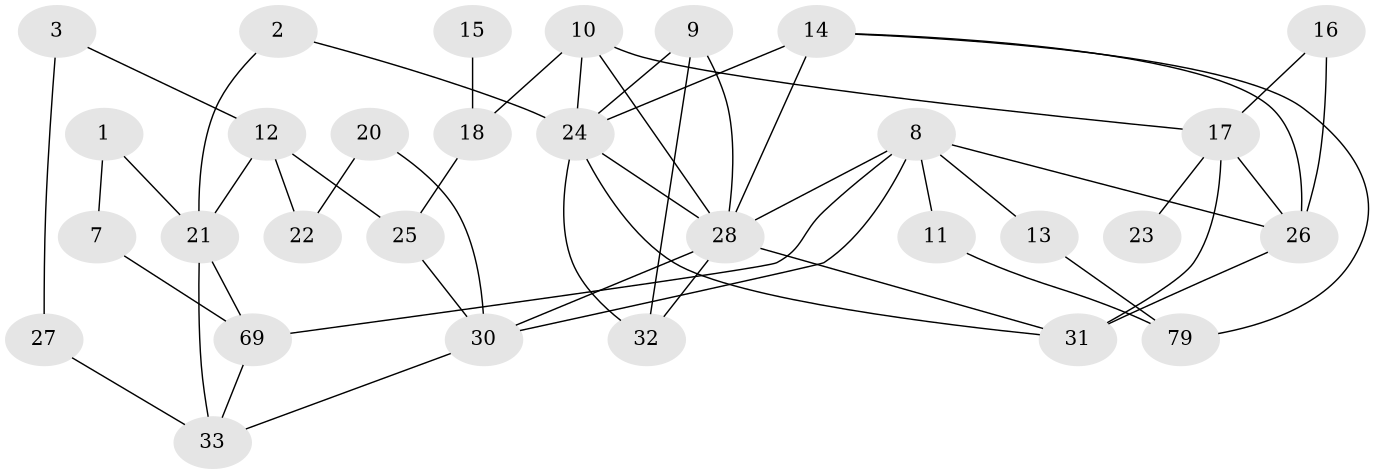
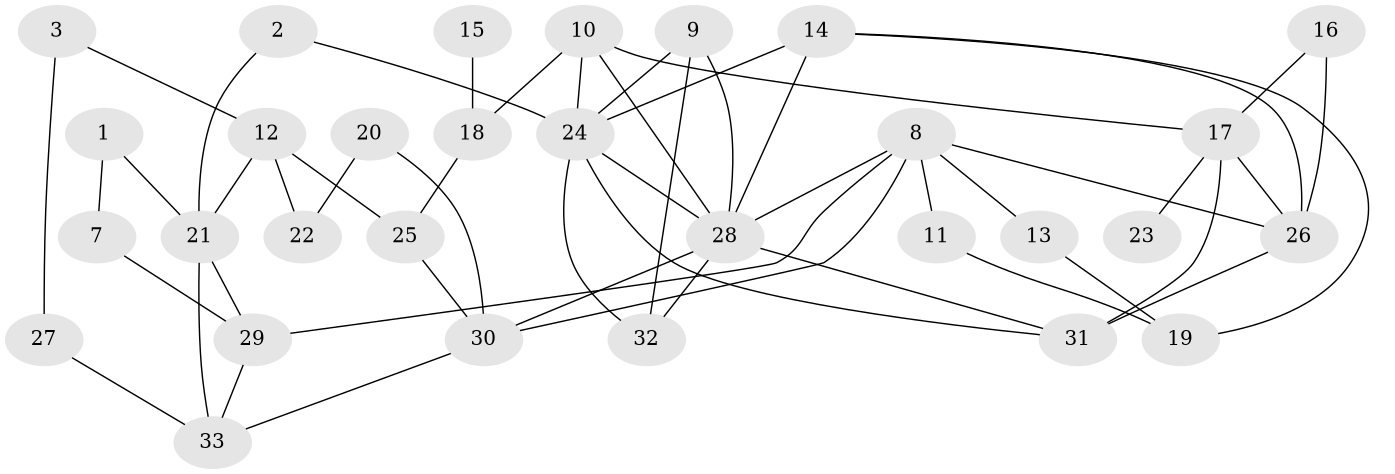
(253, 340) -> (253, 340)
(1181, 340) -> (1181, 340)
